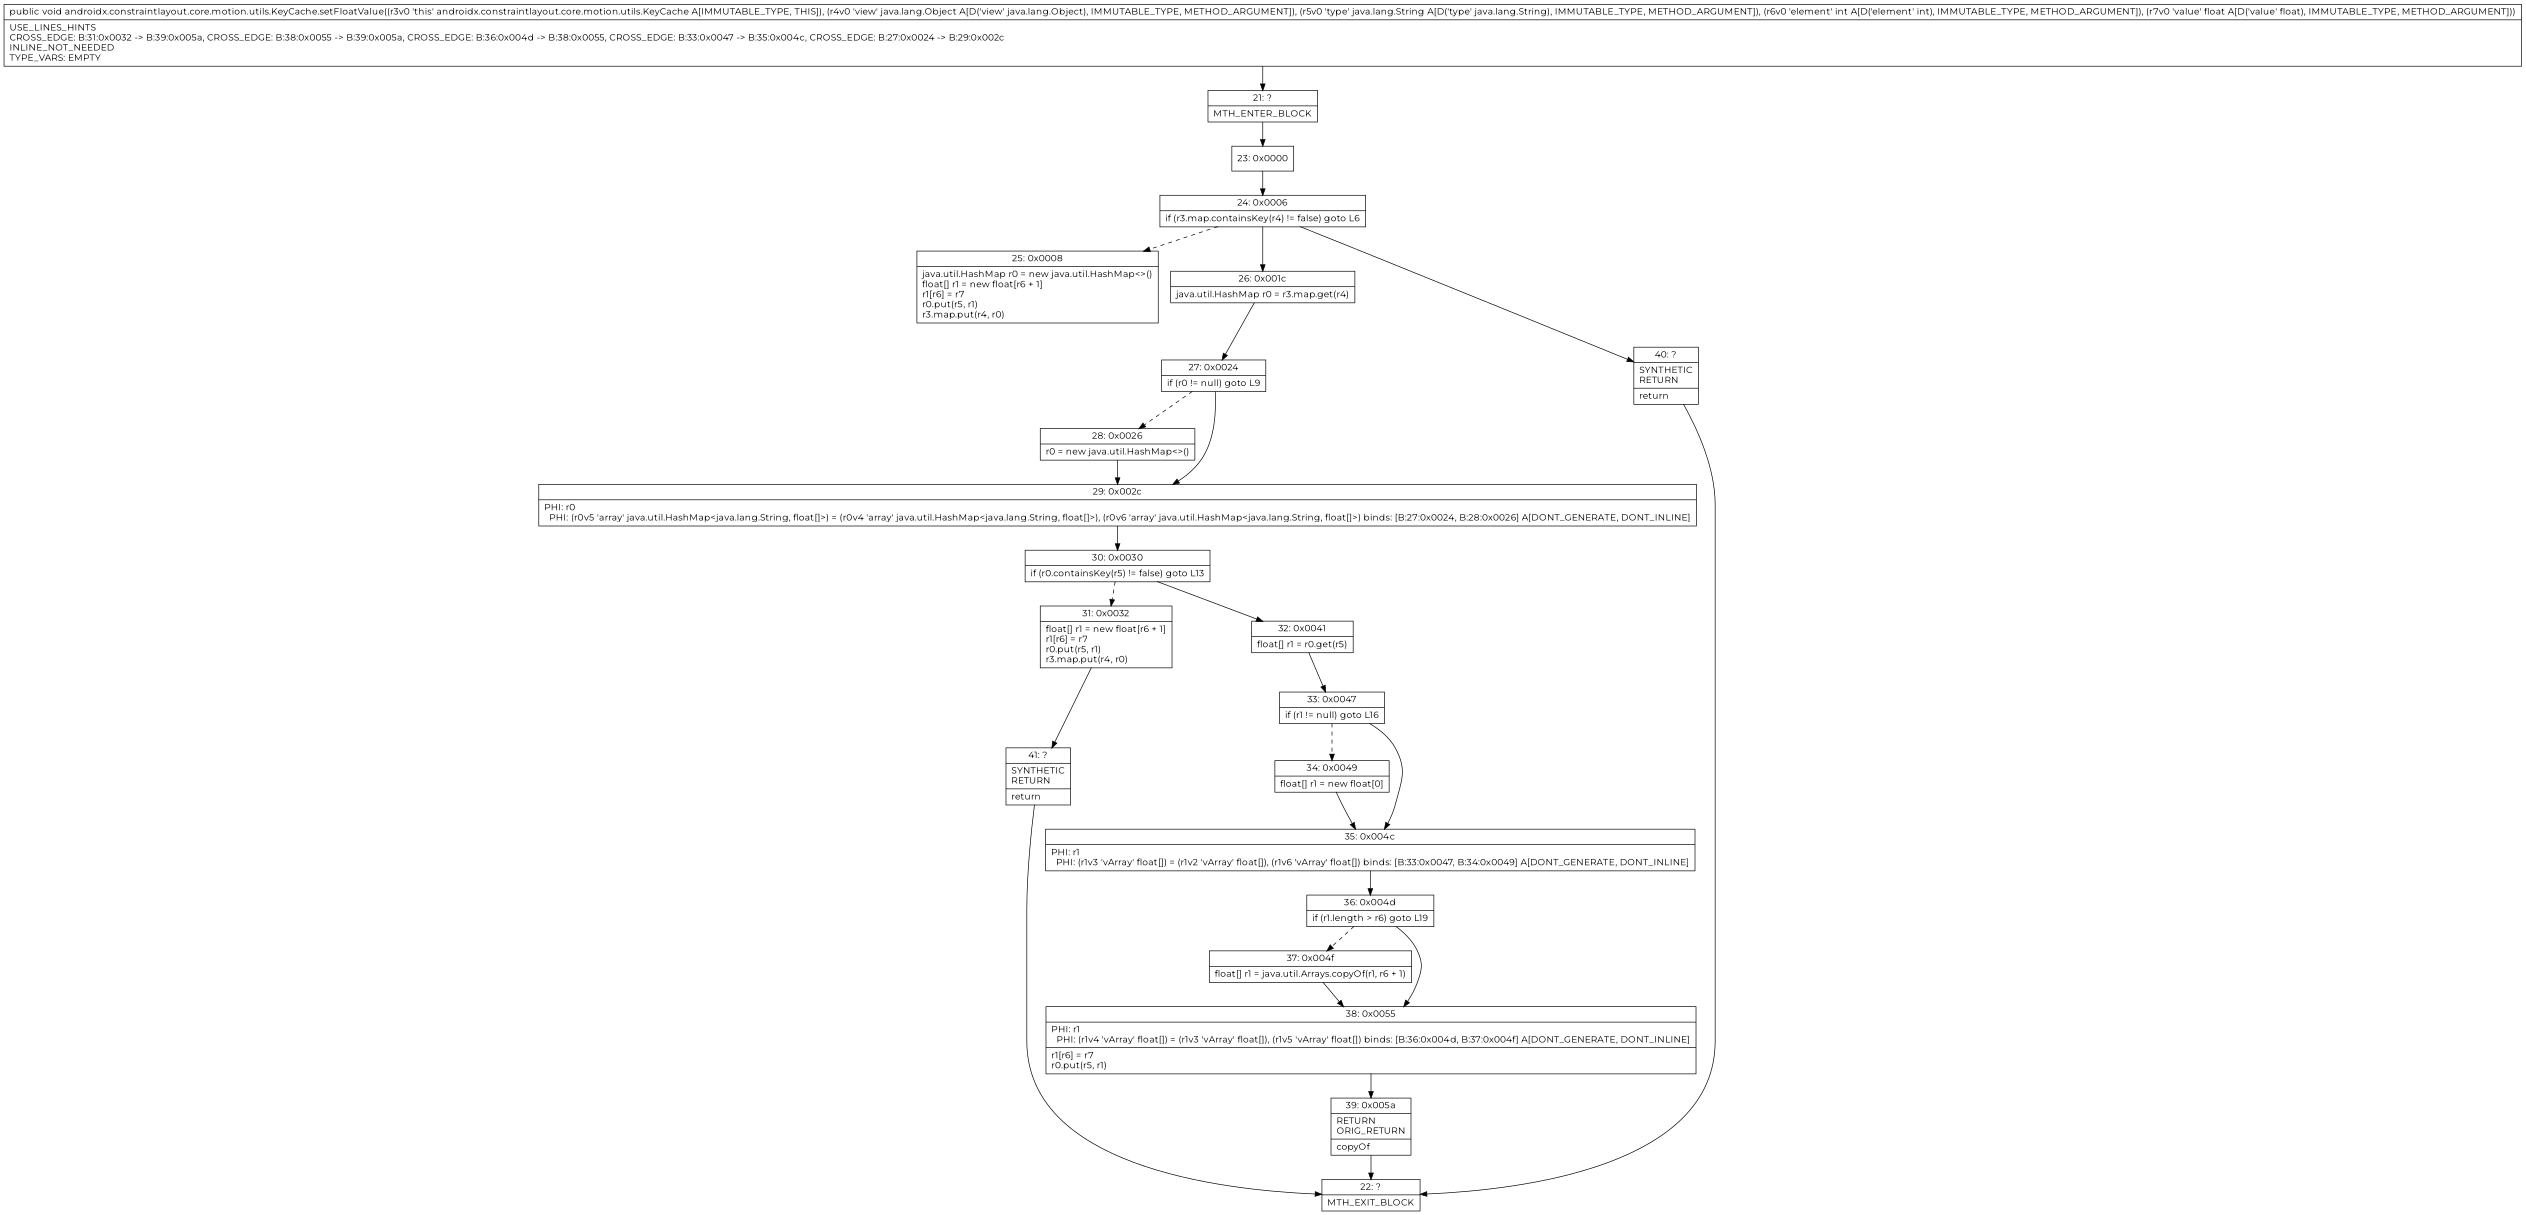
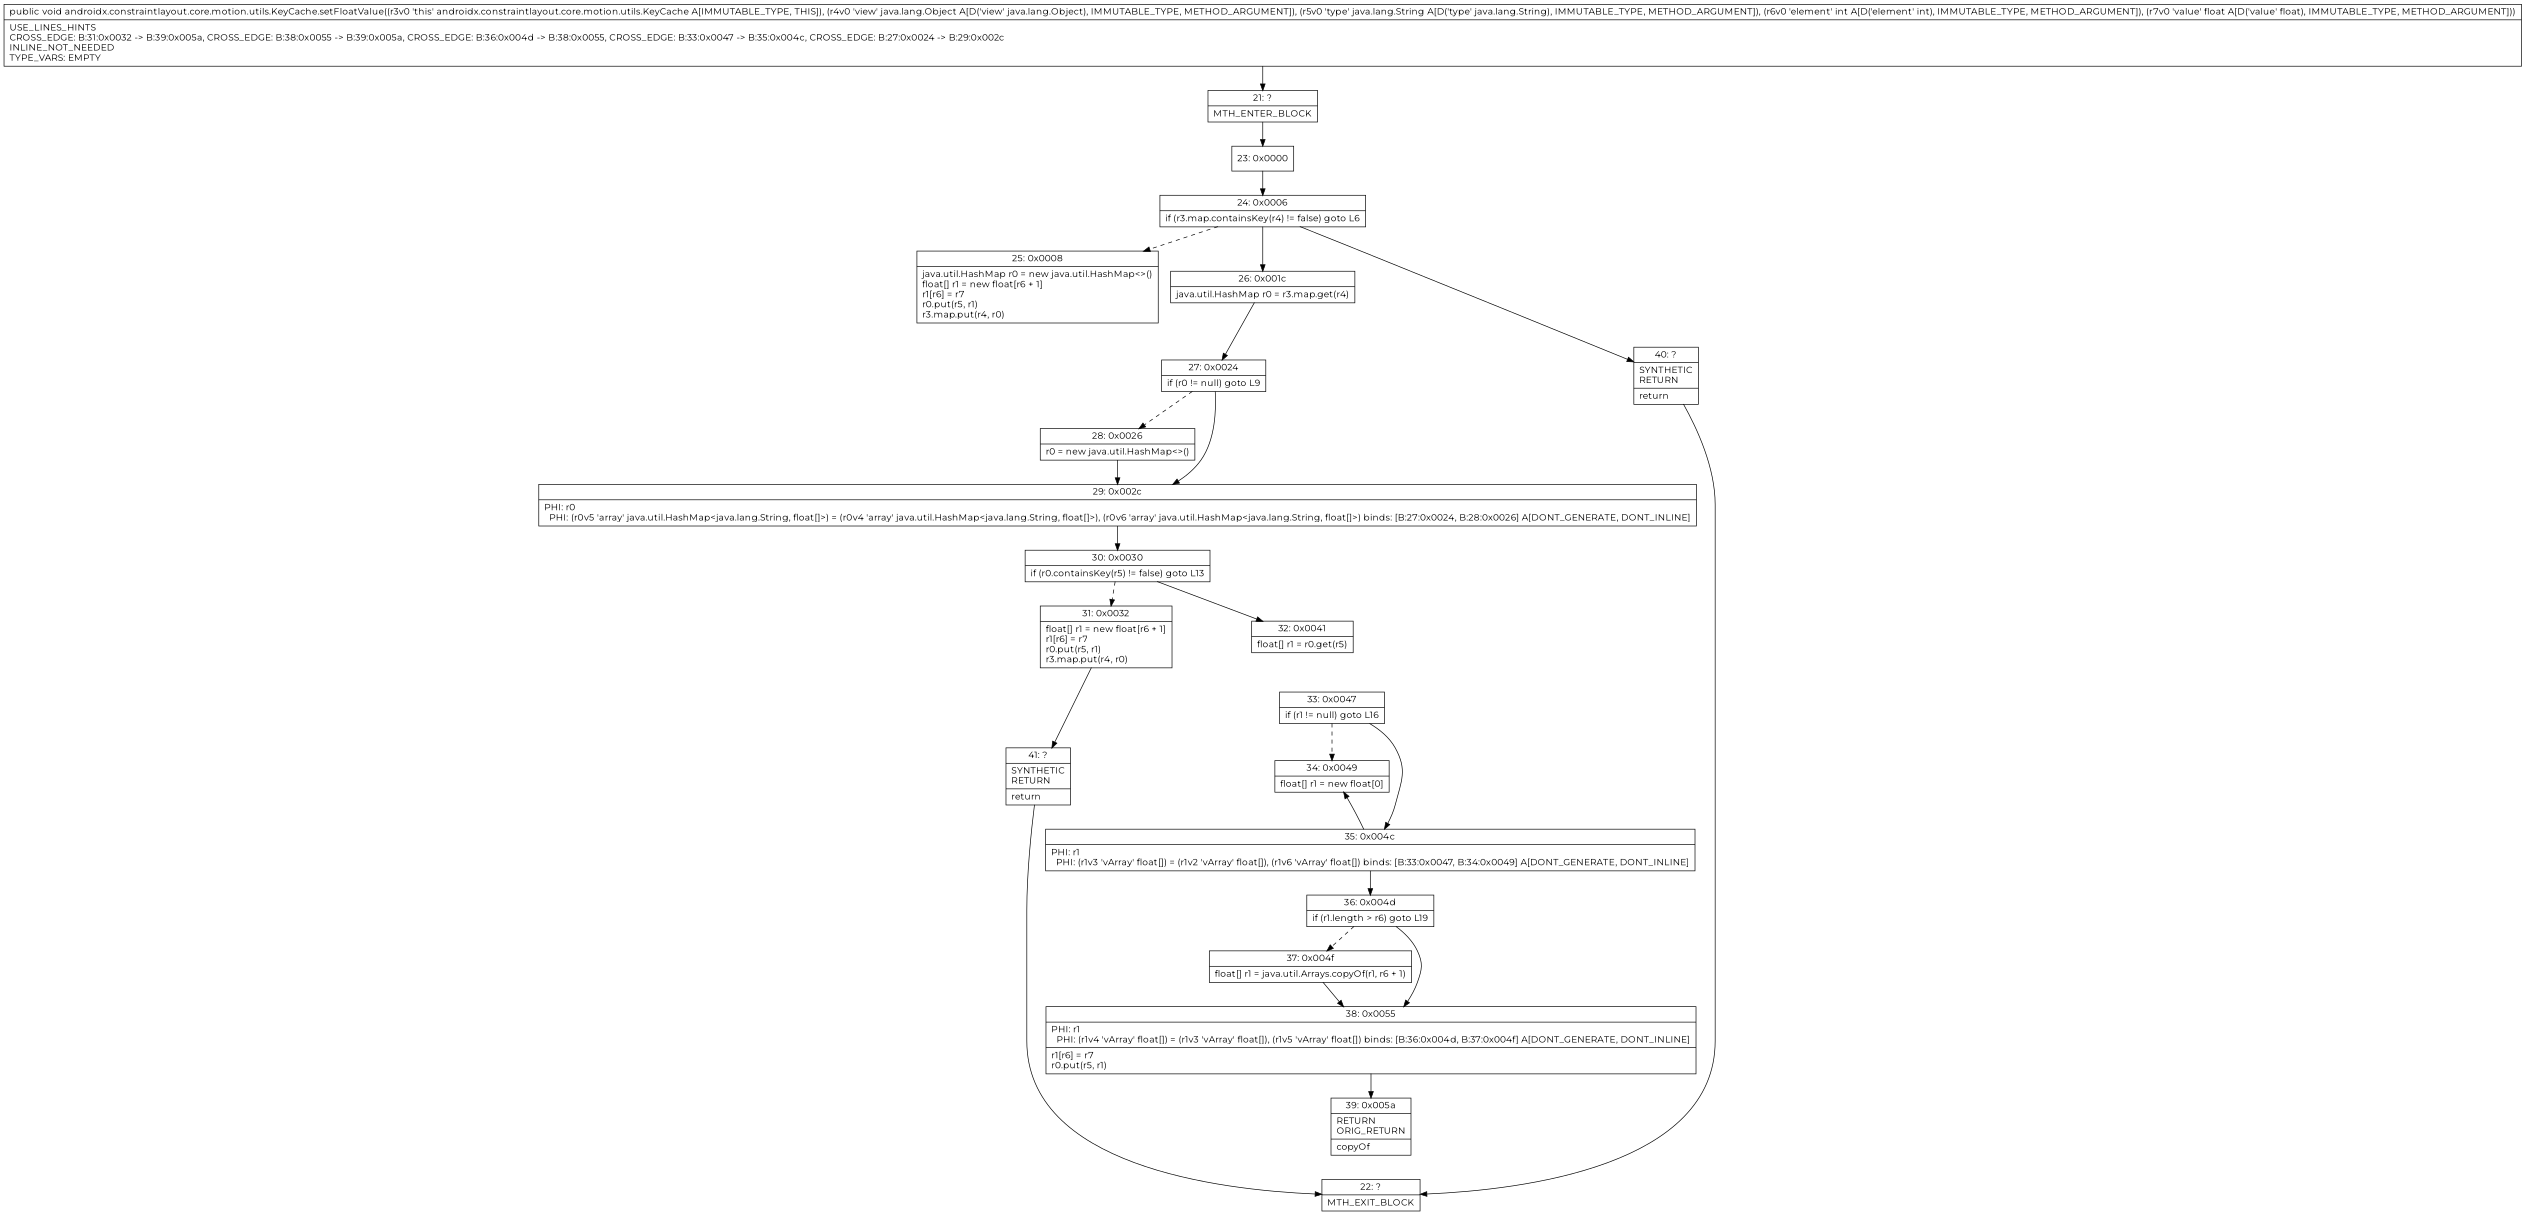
(1316, 669) -> none
(1344, 808) -> (1356, 813)
(1371, 1164) -> none
